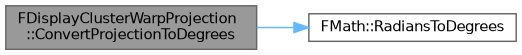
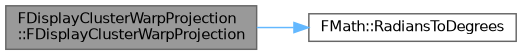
(131, 28) -> (131, 28)
